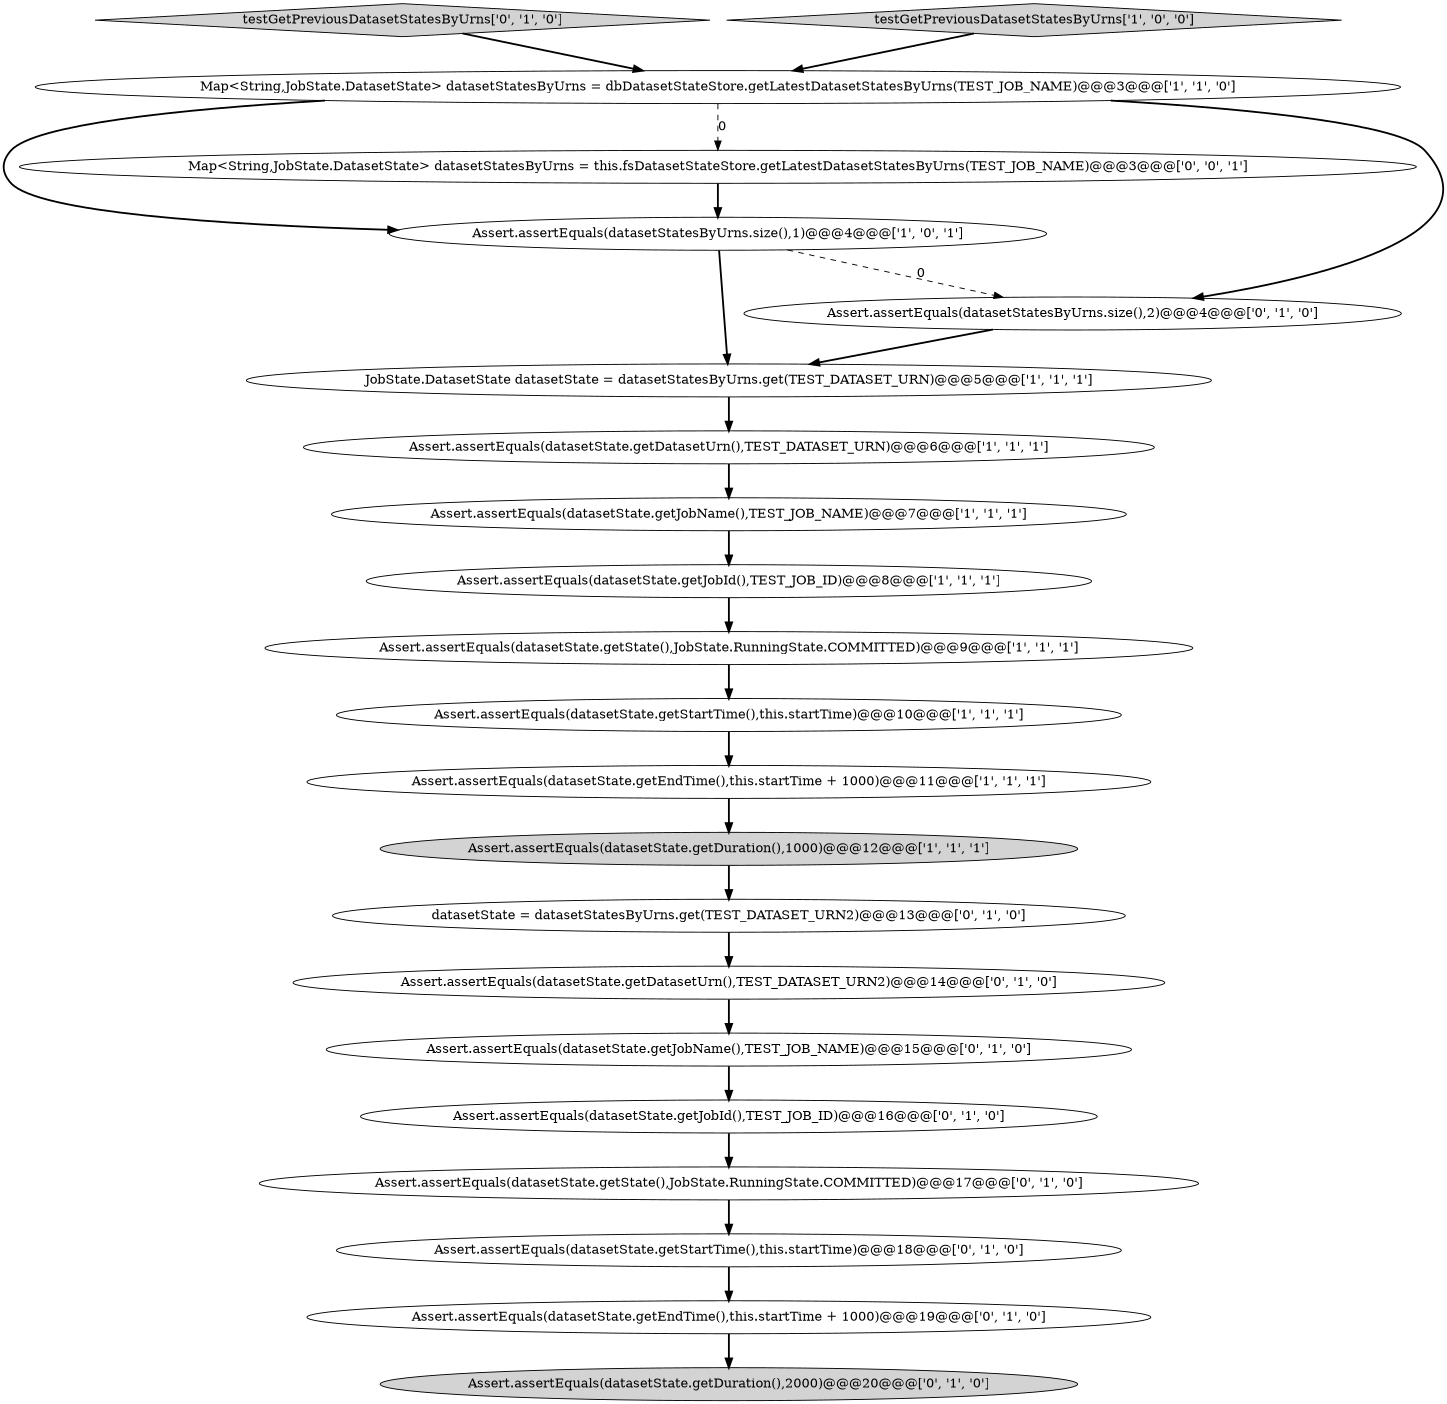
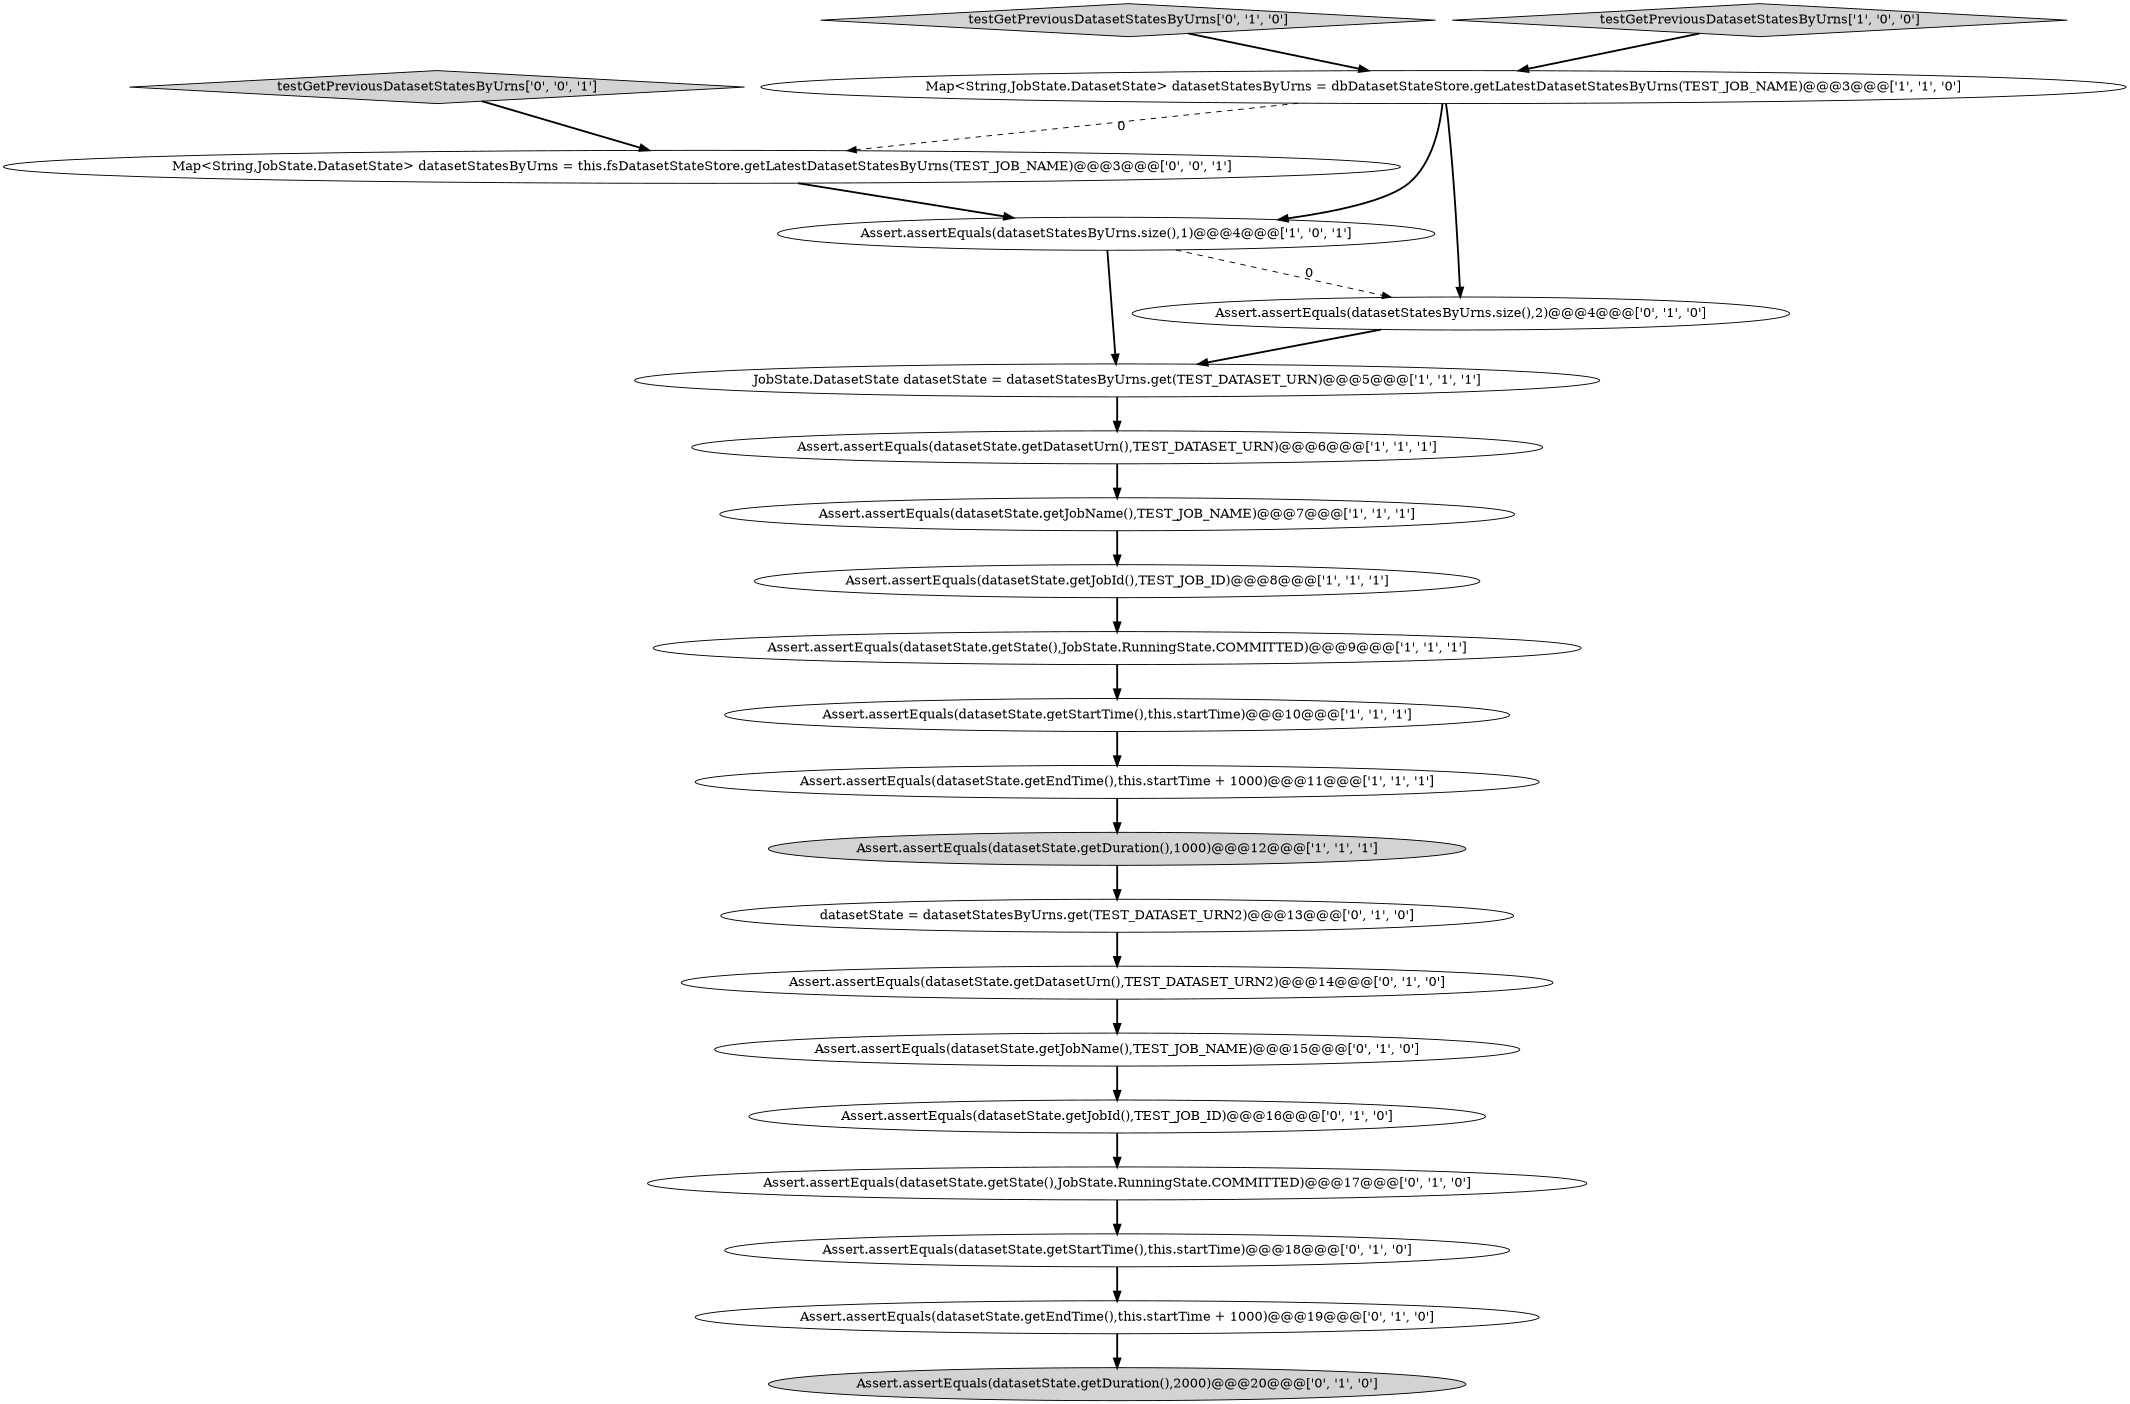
none -> (437, 87)
